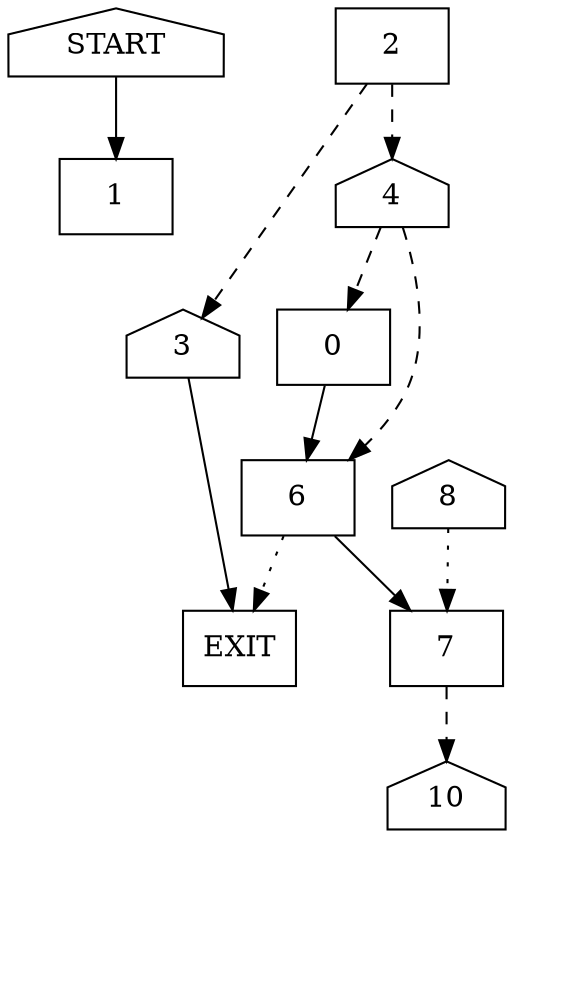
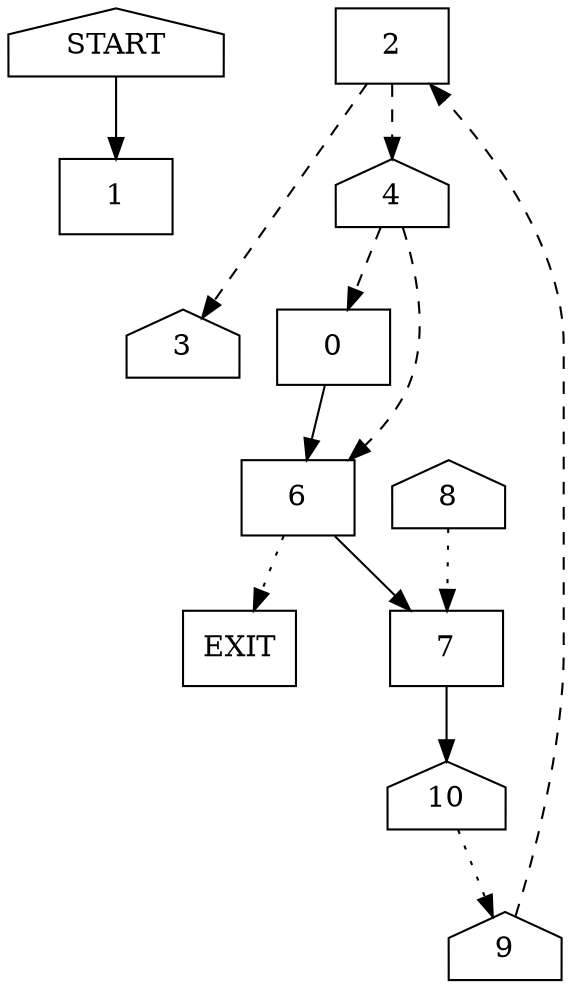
(209, 484) -> none
(447, 713) -> (447, 713)
none -> (505, 950)
